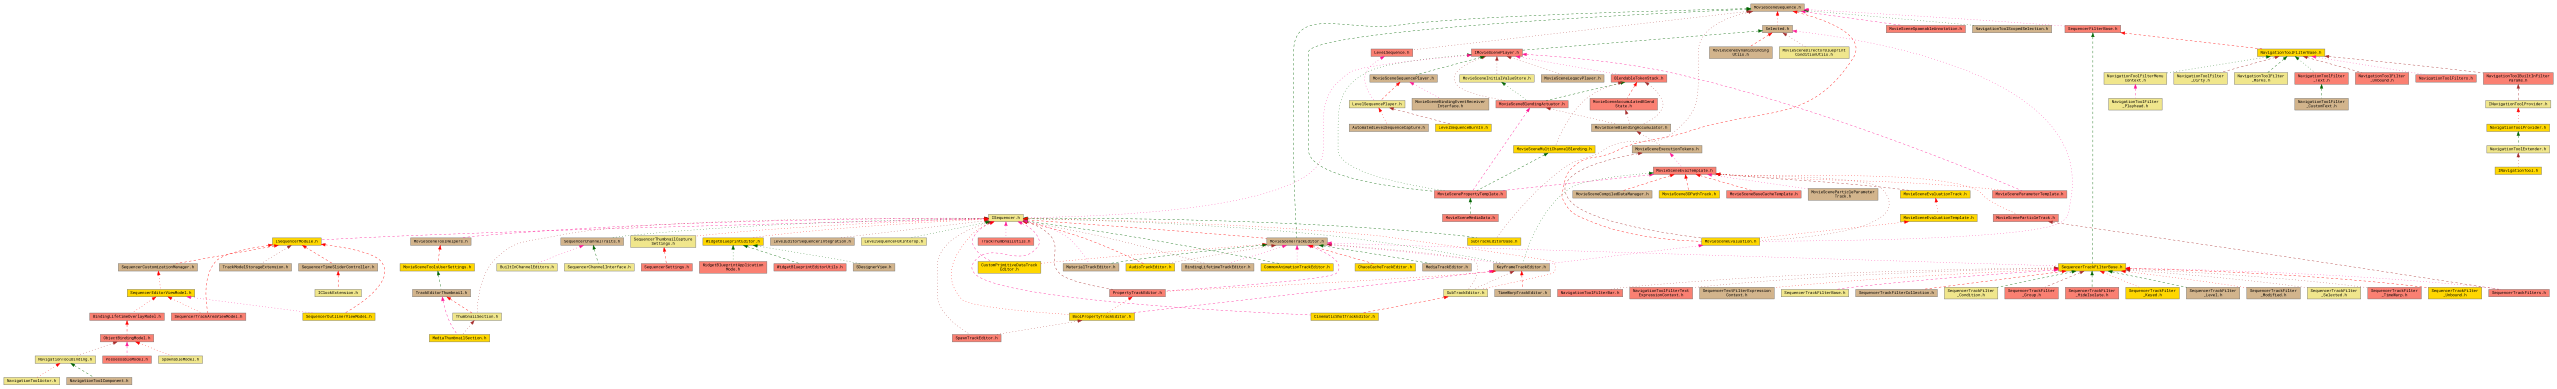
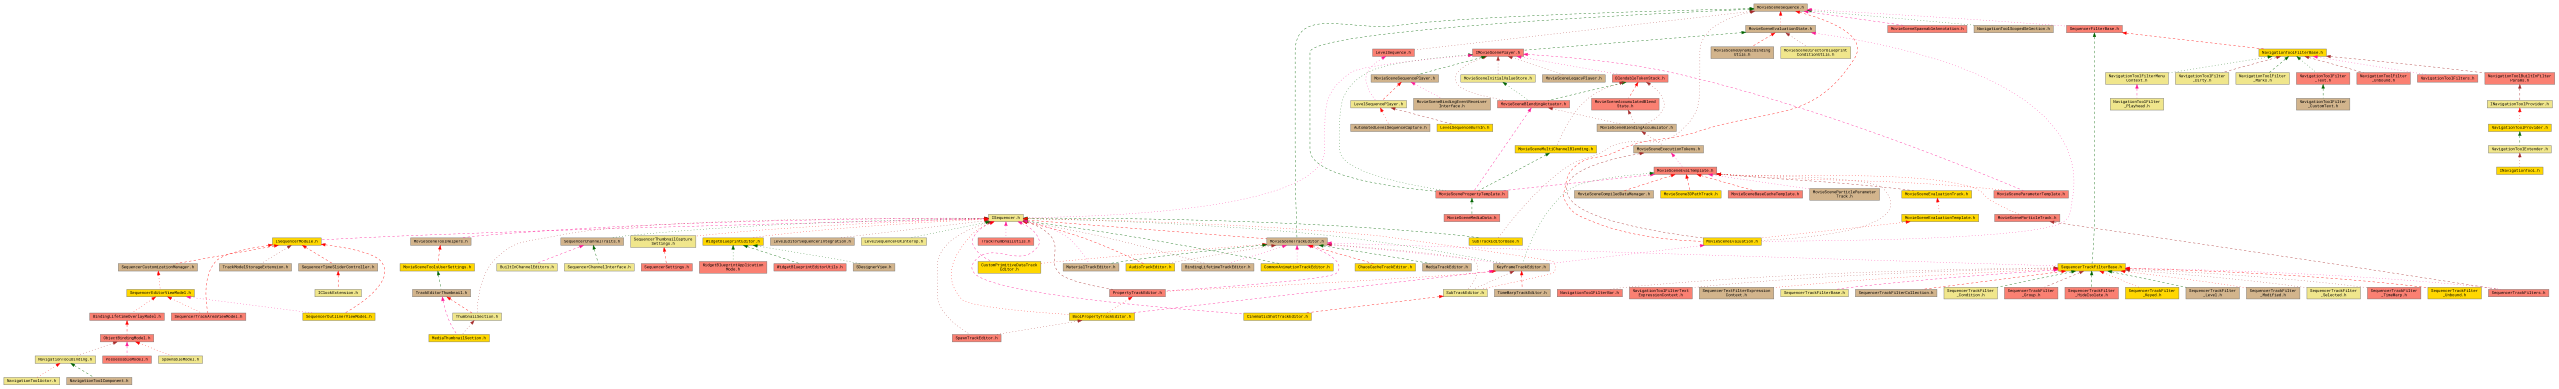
(1778, 29) -> (1781, 29)
(558, 255) -> (558, 255)
